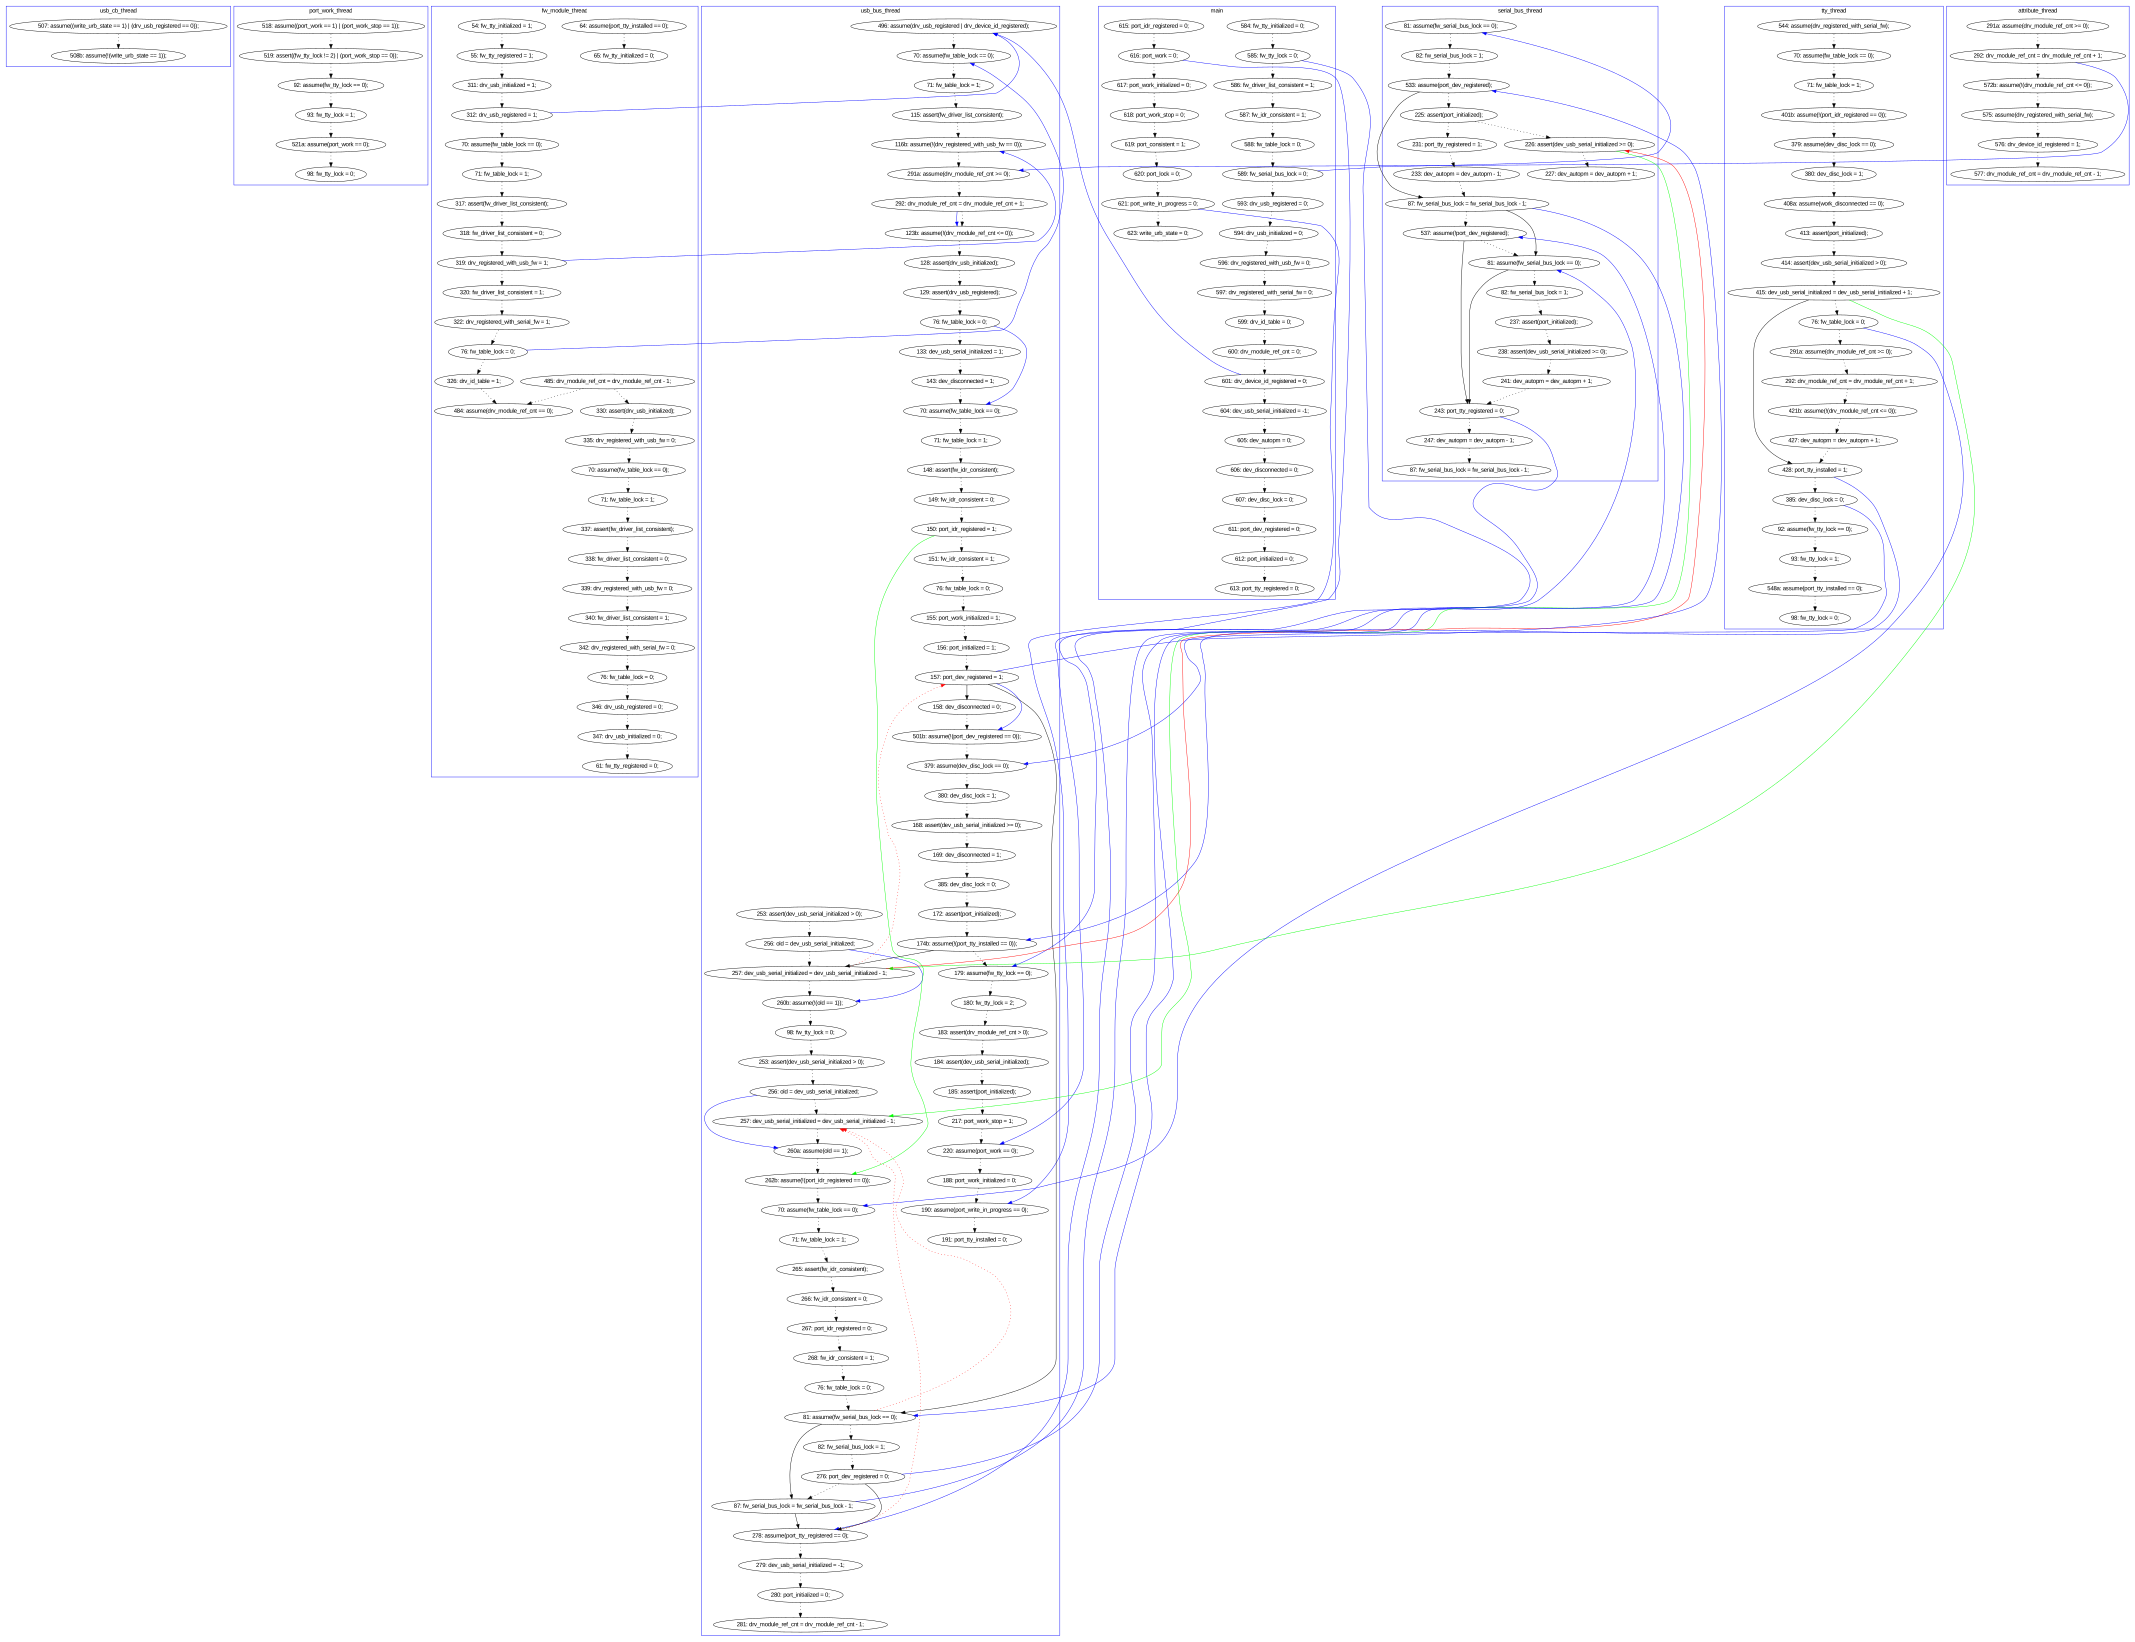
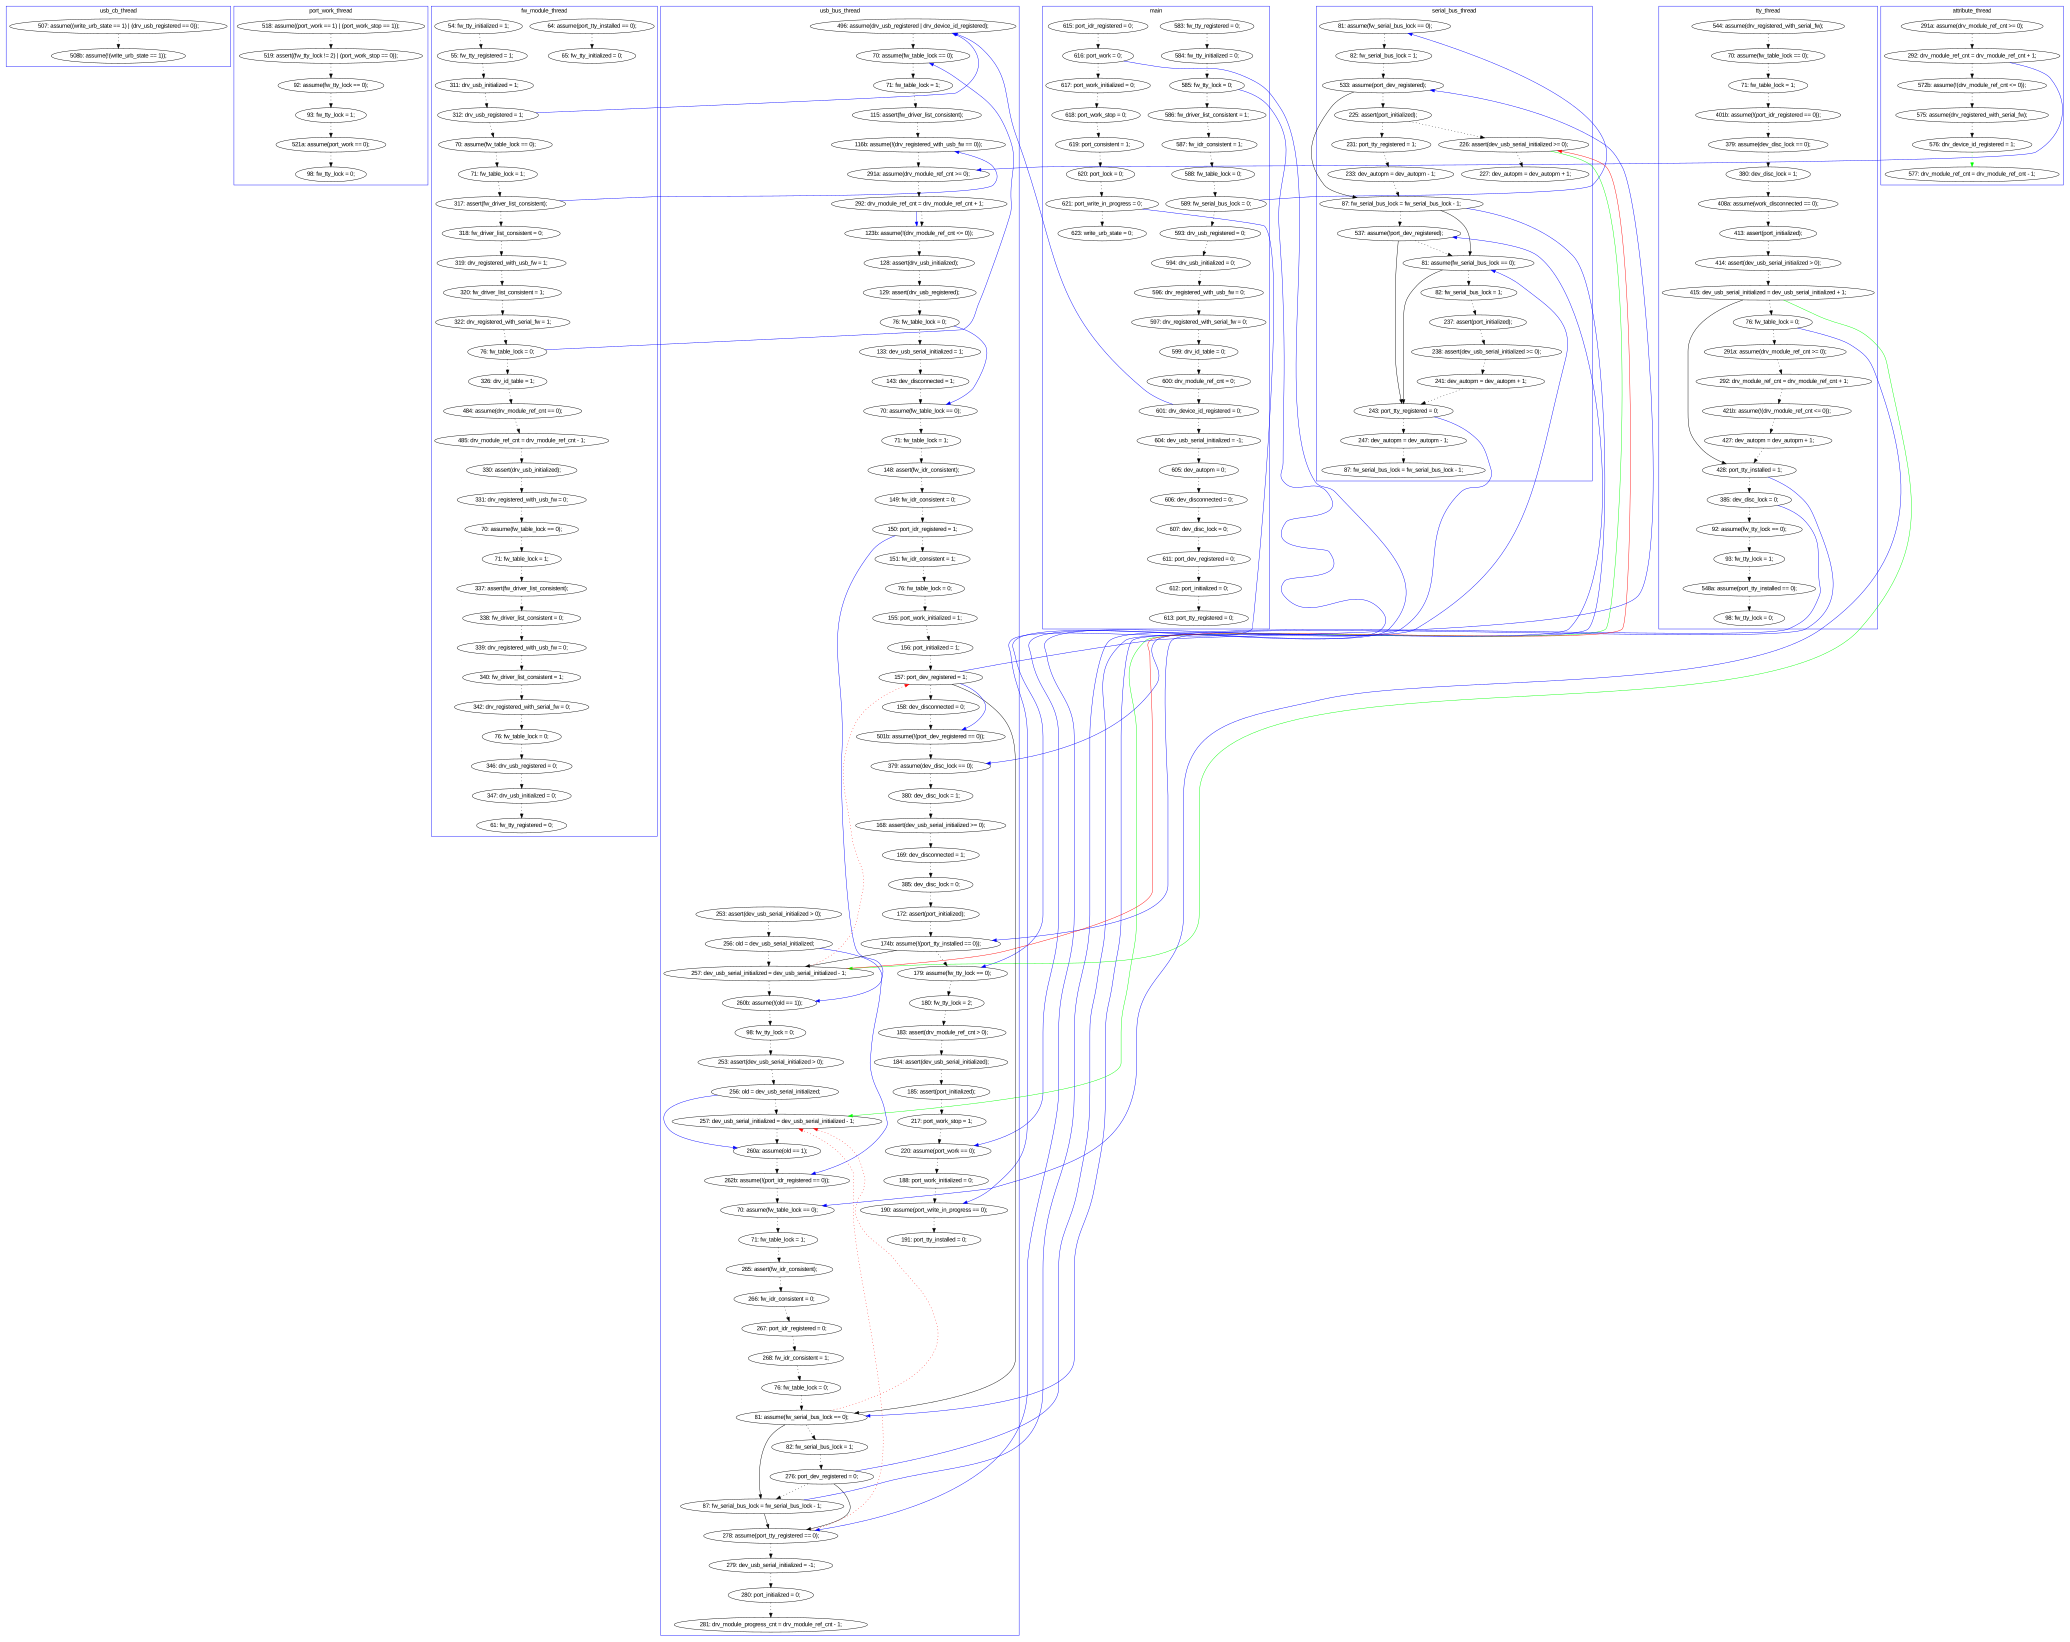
none -> (1207, 26)
(2038, 160) -> (1972, 160)
(860, 249) -> (806, 196)
(557, 396) -> (517, 424)
(630, 441) -> (522, 500)
(967, 690) -> (931, 690)
(883, 876) -> (846, 874)
(800, 1625) -> (771, 1625)
